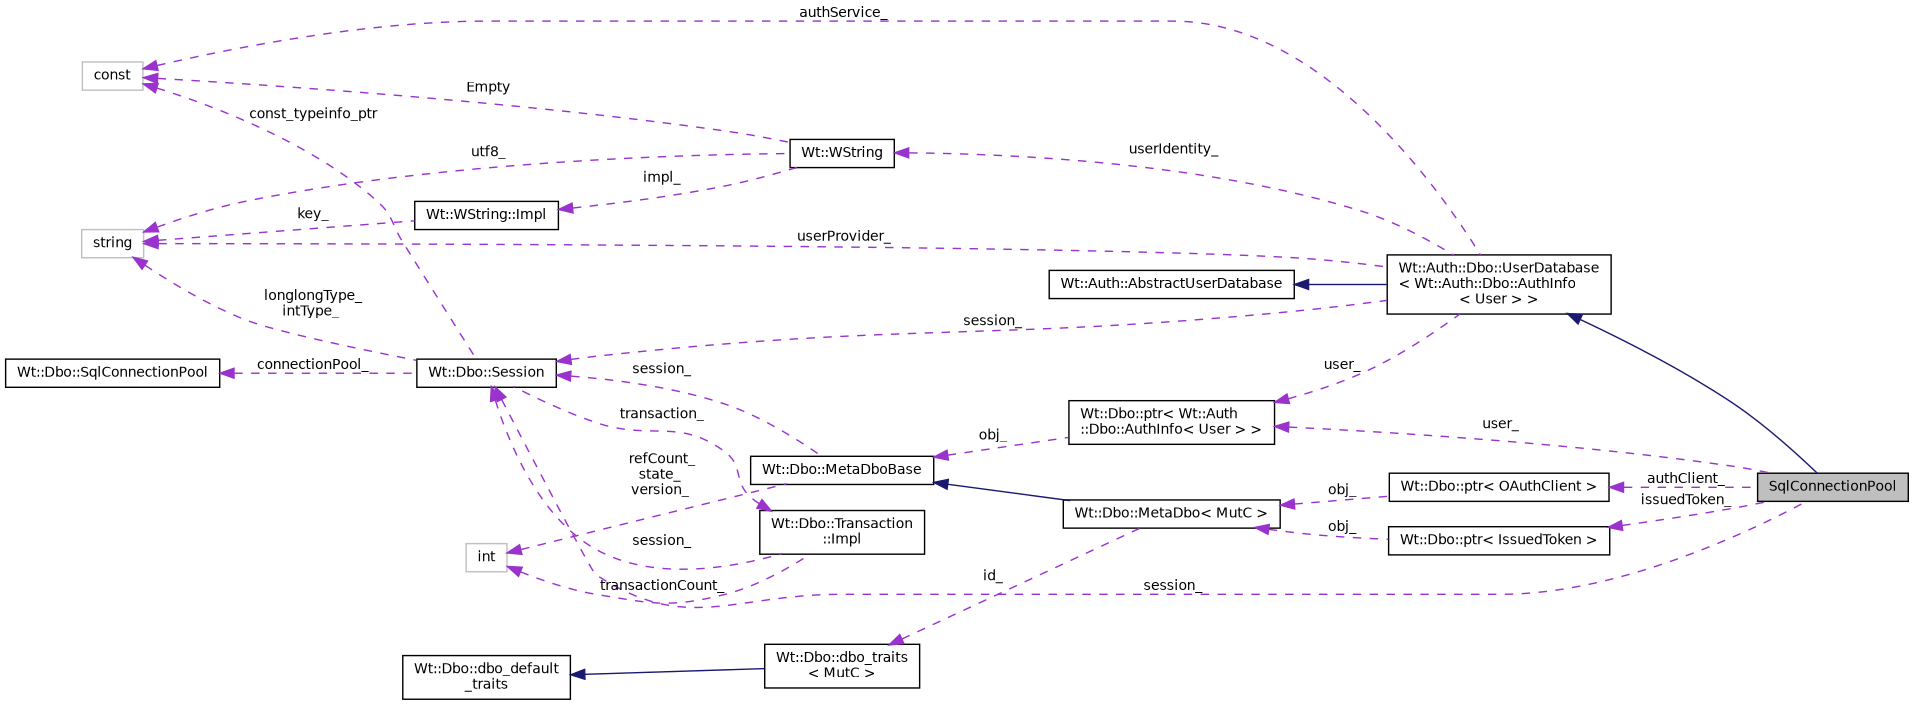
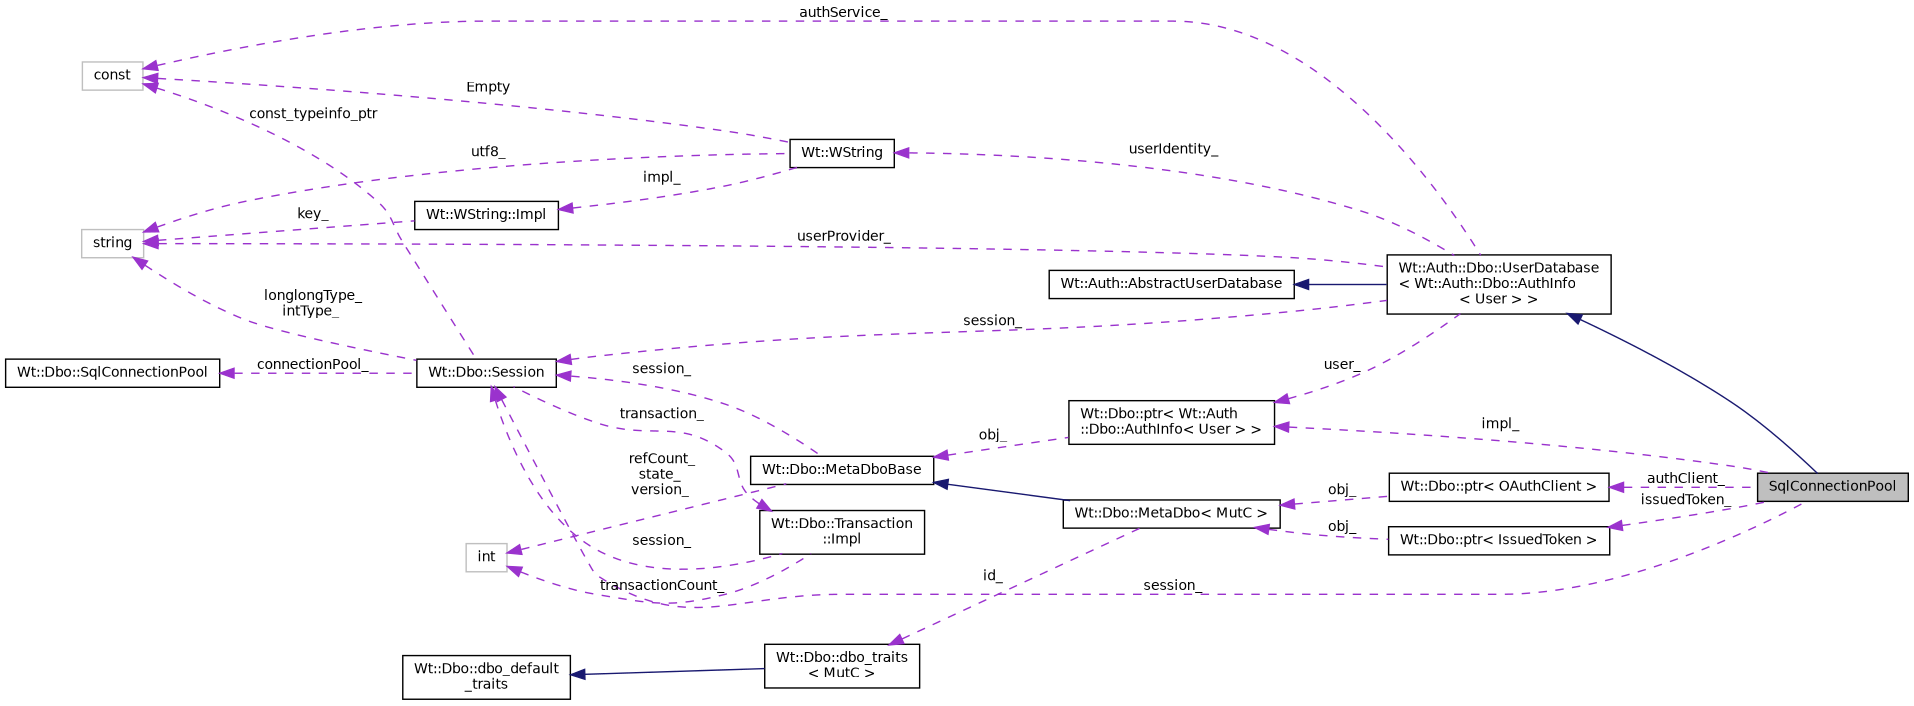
(1499, 425) -> (1499, 425)
